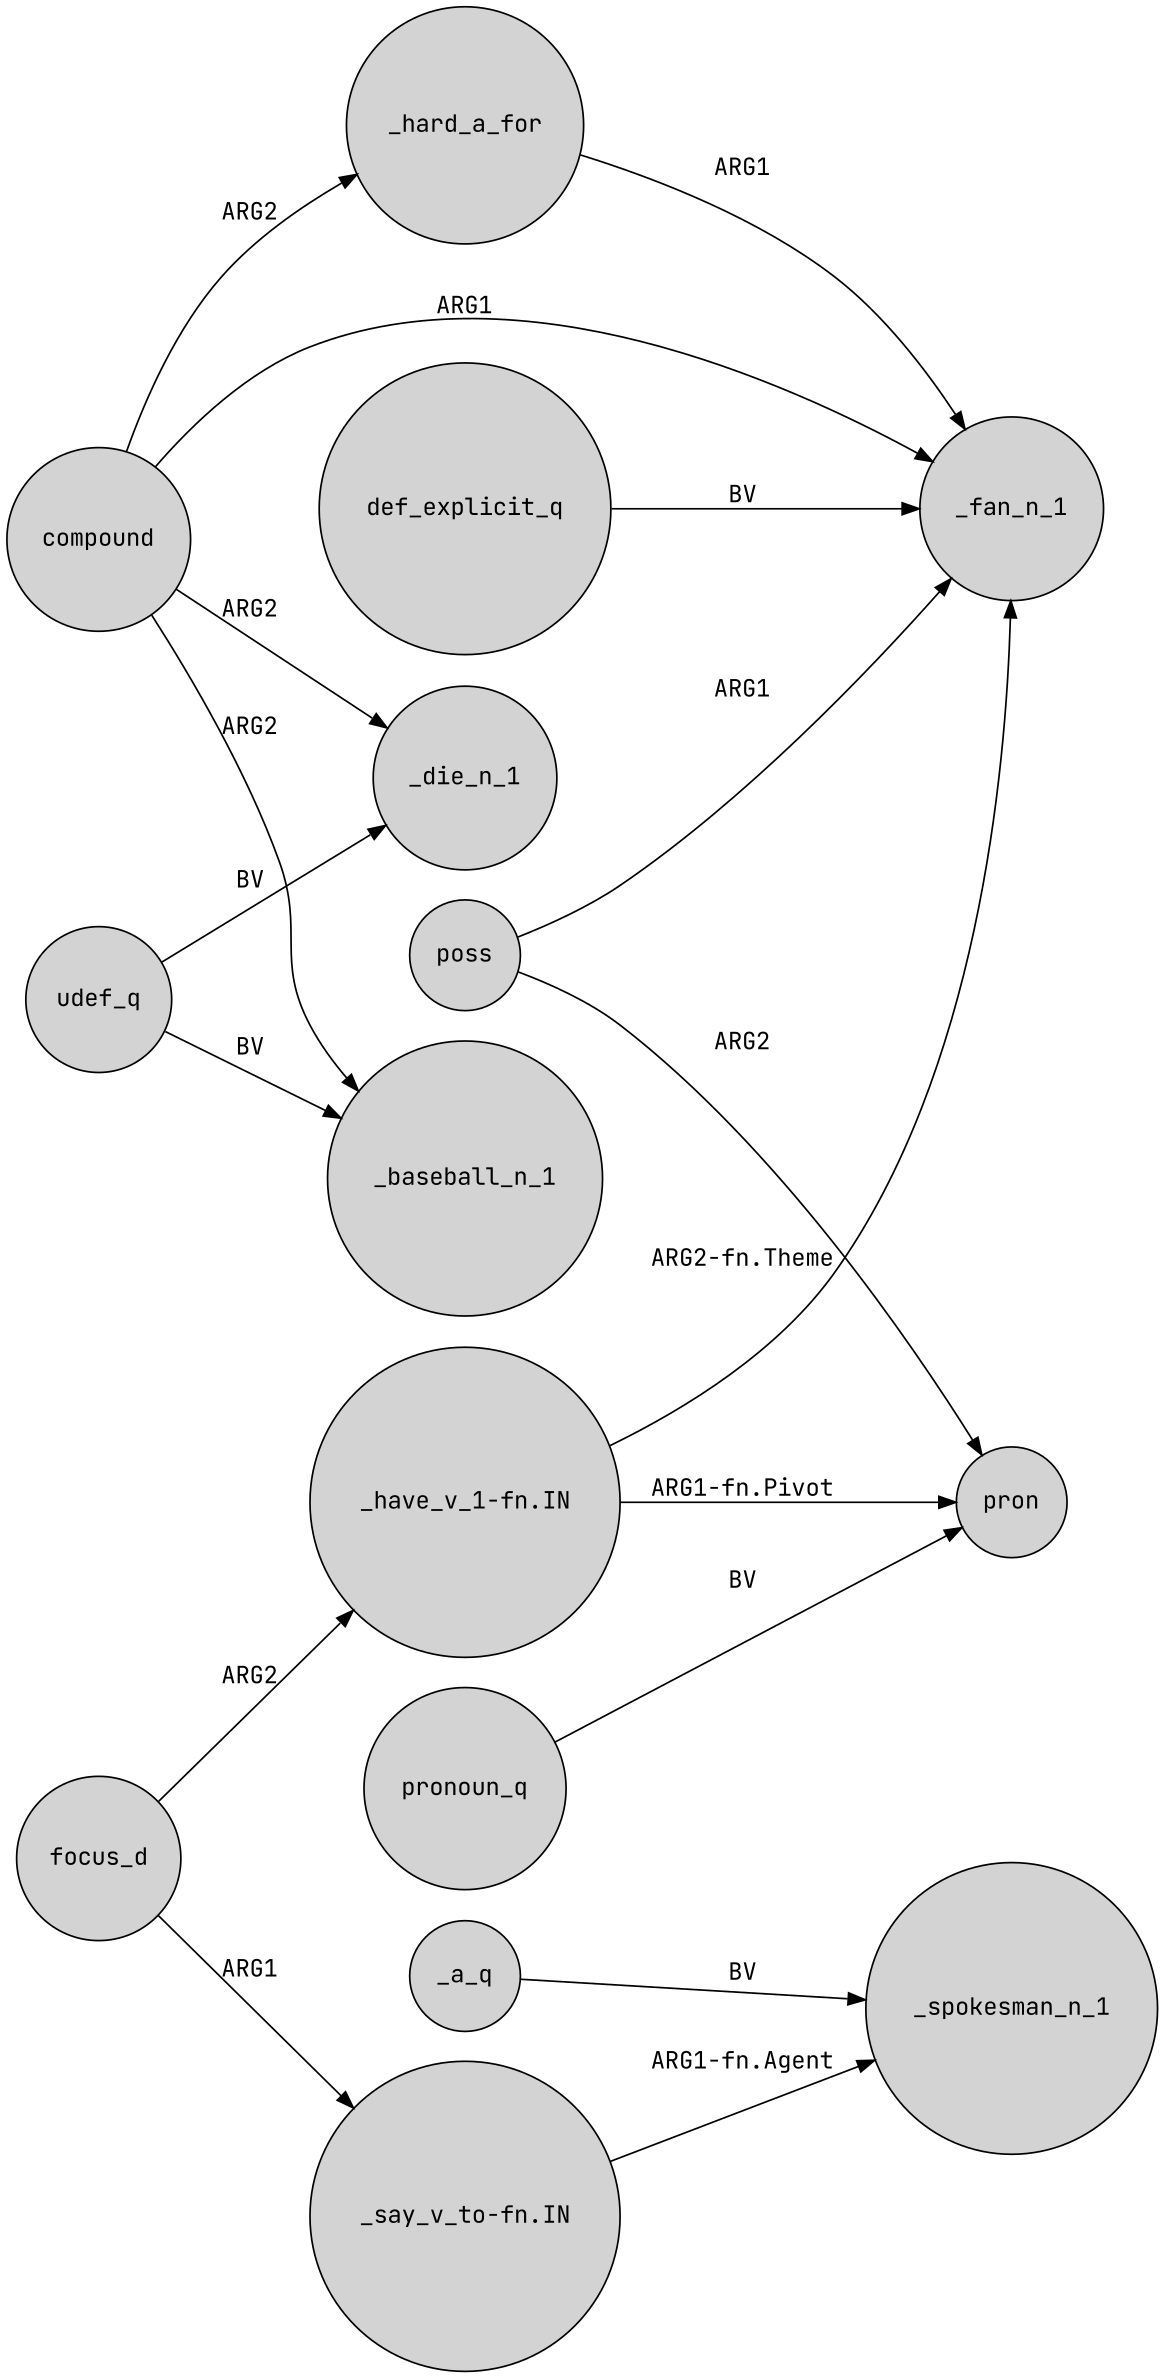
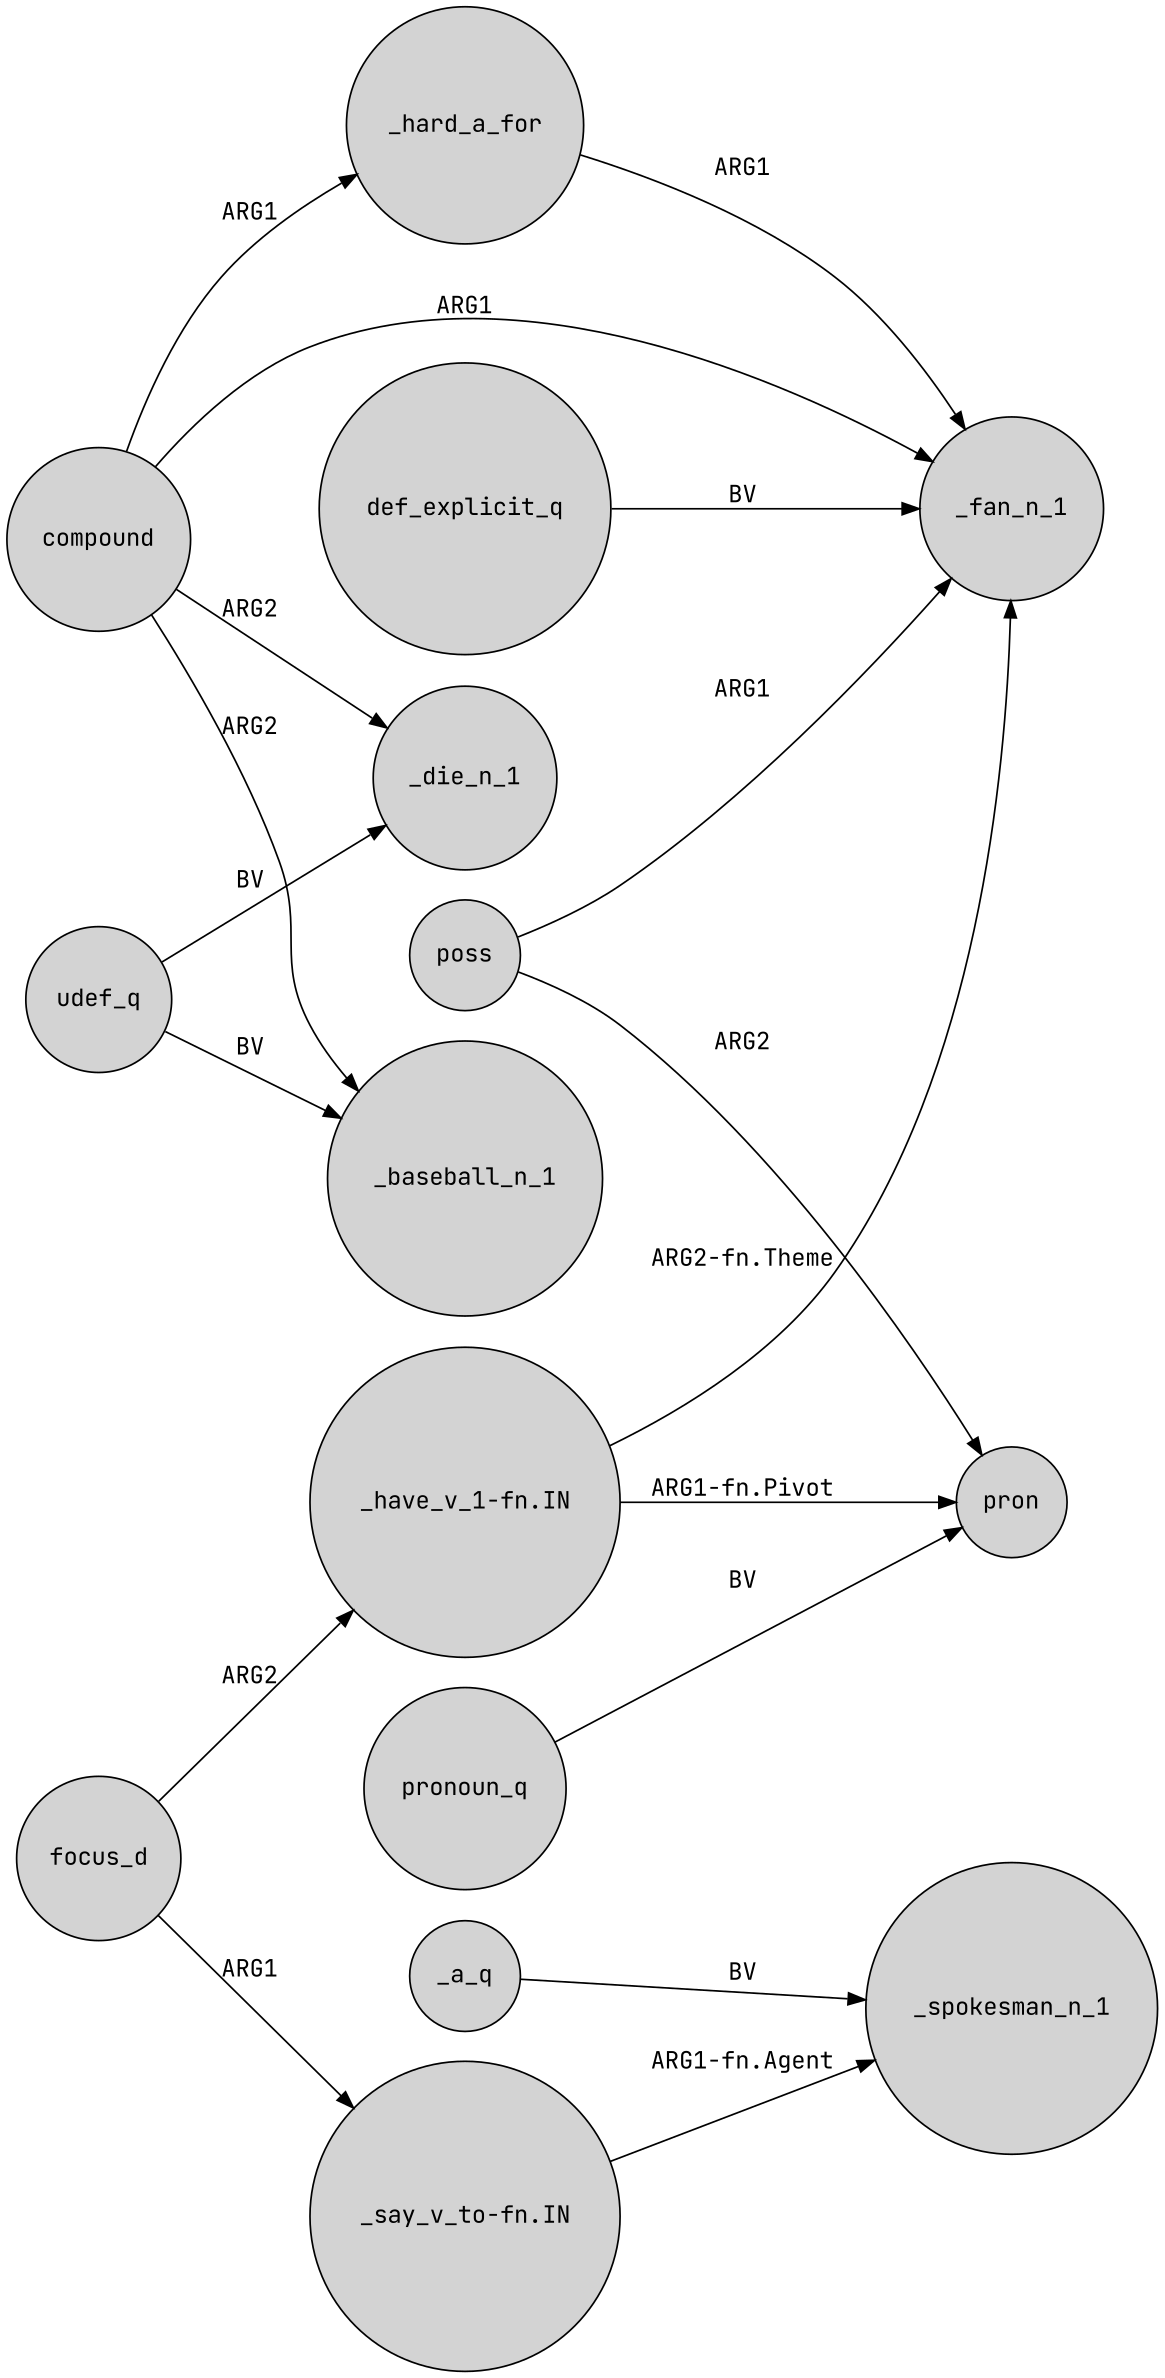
(250, 213) -> (250, 213)
